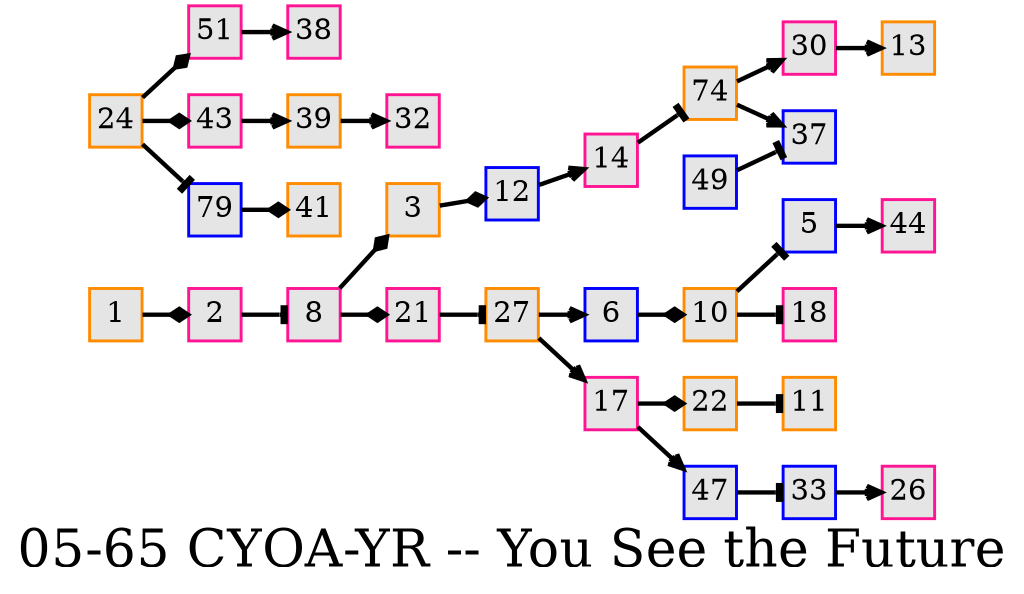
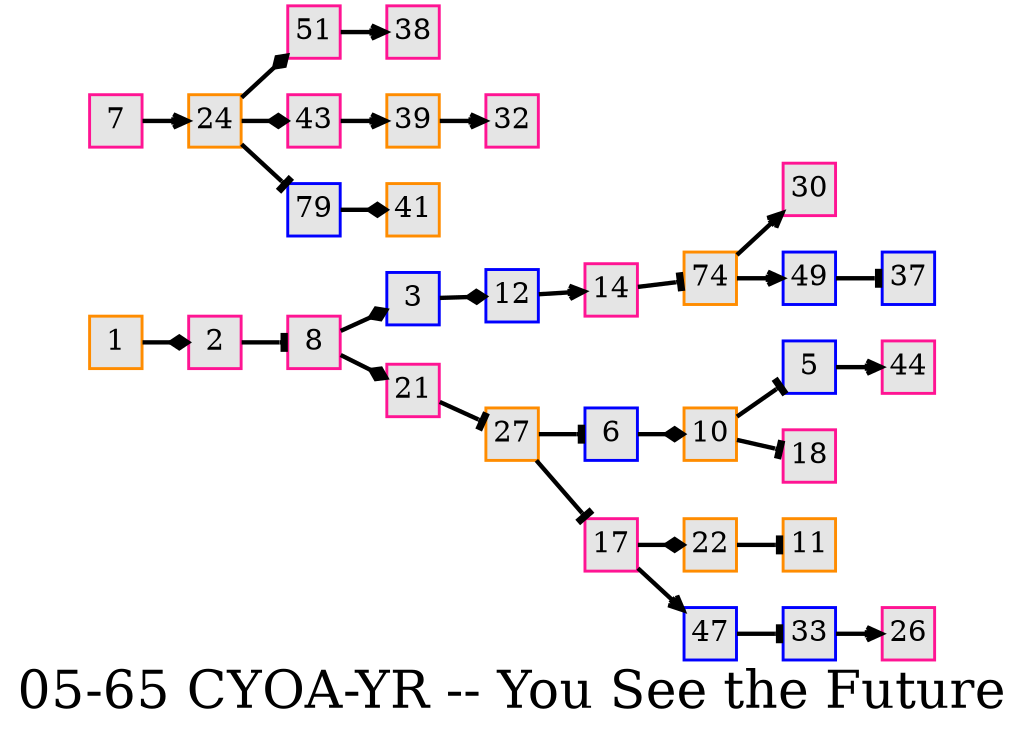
(908, 48) -> none
(753, 112) -> (752, 278)
none -> (116, 121)
(413, 210) -> (413, 299)
(554, 315) -> (558, 434)
(556, 354) -> (559, 487)
